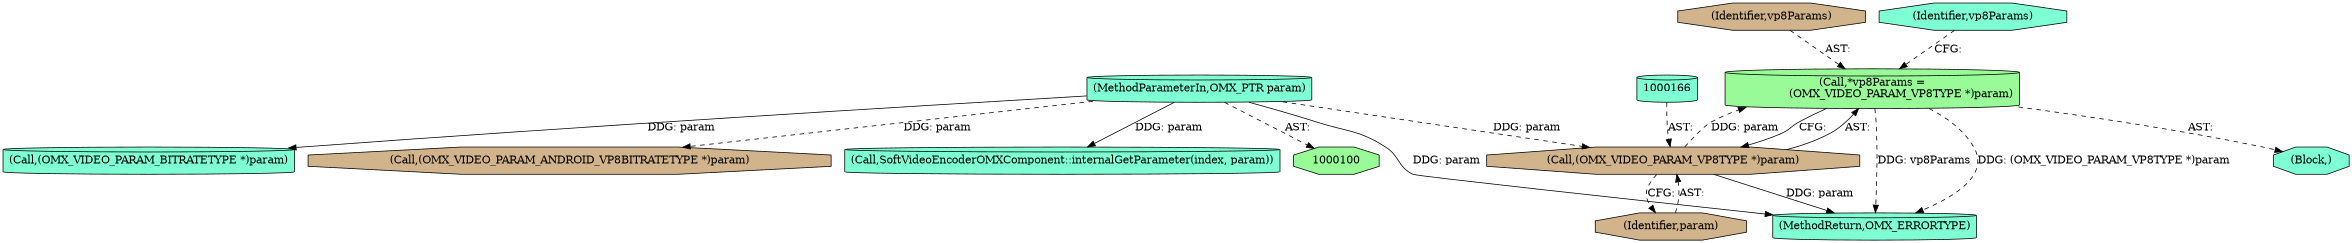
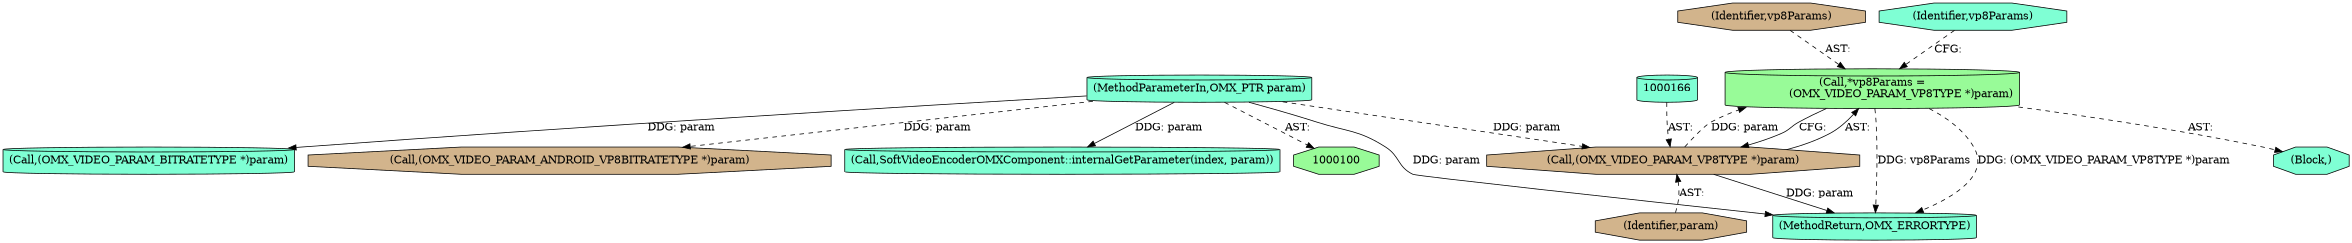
(1647, 190) -> none
